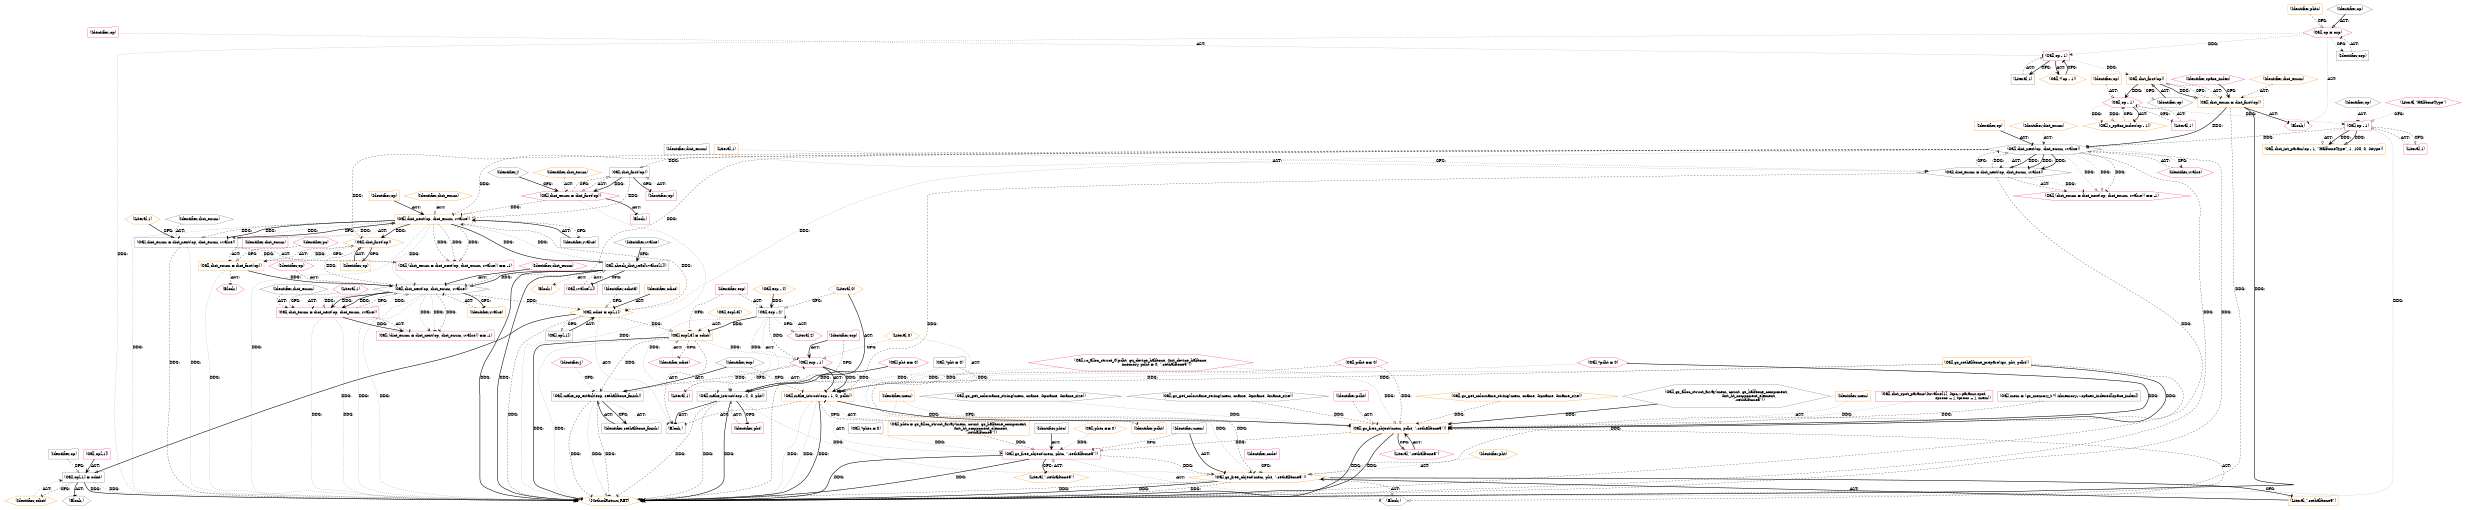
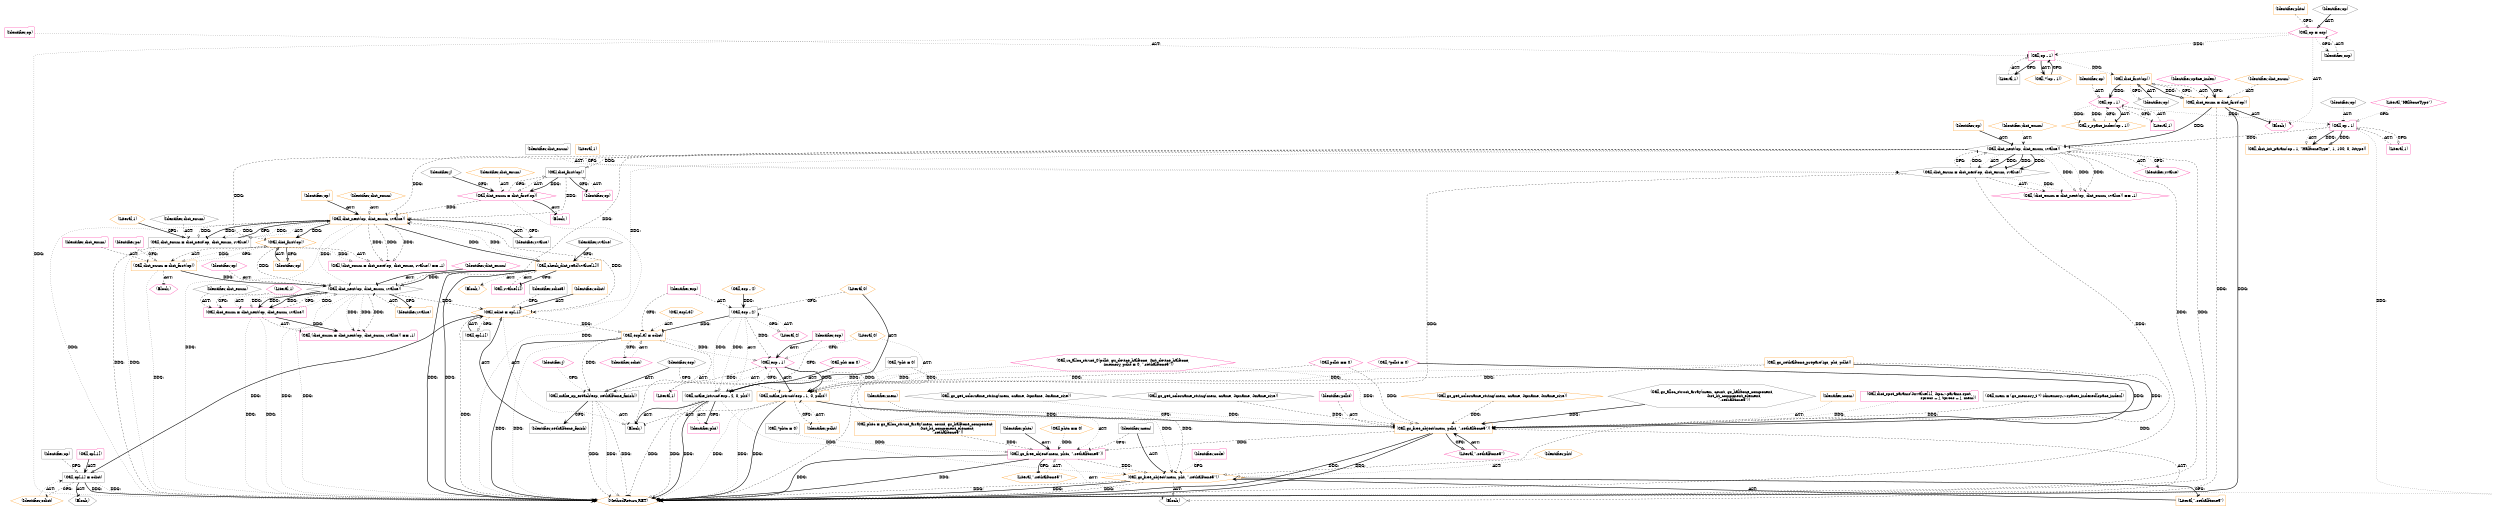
(316, 243) -> (128, 243)
(636, 266) -> (568, 266)
(826, 378) -> (814, 378)
(604, 416) -> (489, 387)
